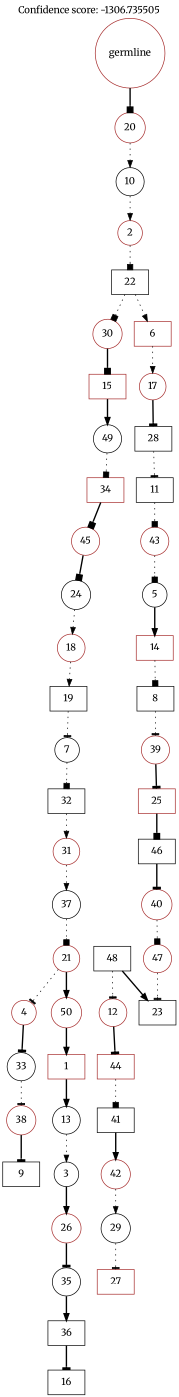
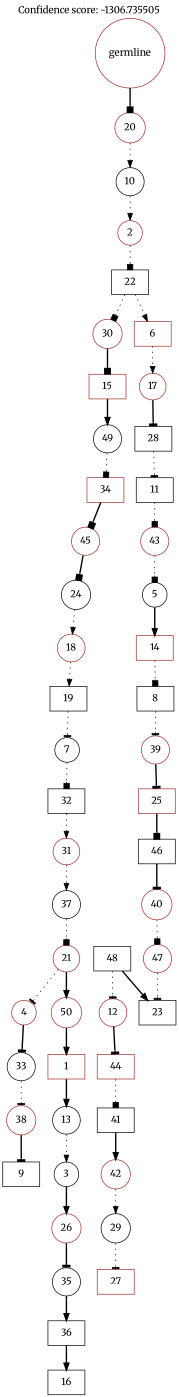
(66, 1356) -> (66, 1354)
